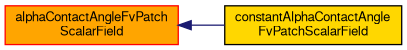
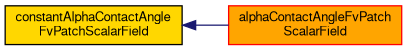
(208, 25) -> (212, 25)
